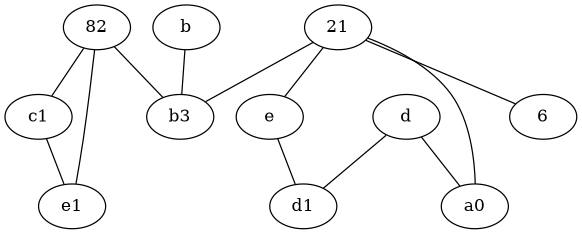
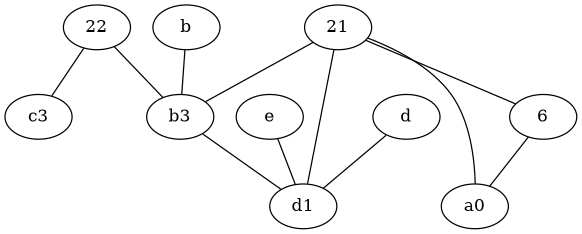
(97, 27) -> (97, 27)
(304, 72) -> (321, 117)
(39, 117) -> (39, 117)
none -> (242, 162)
(441, 162) -> (509, 162)
(72, 206) -> none
